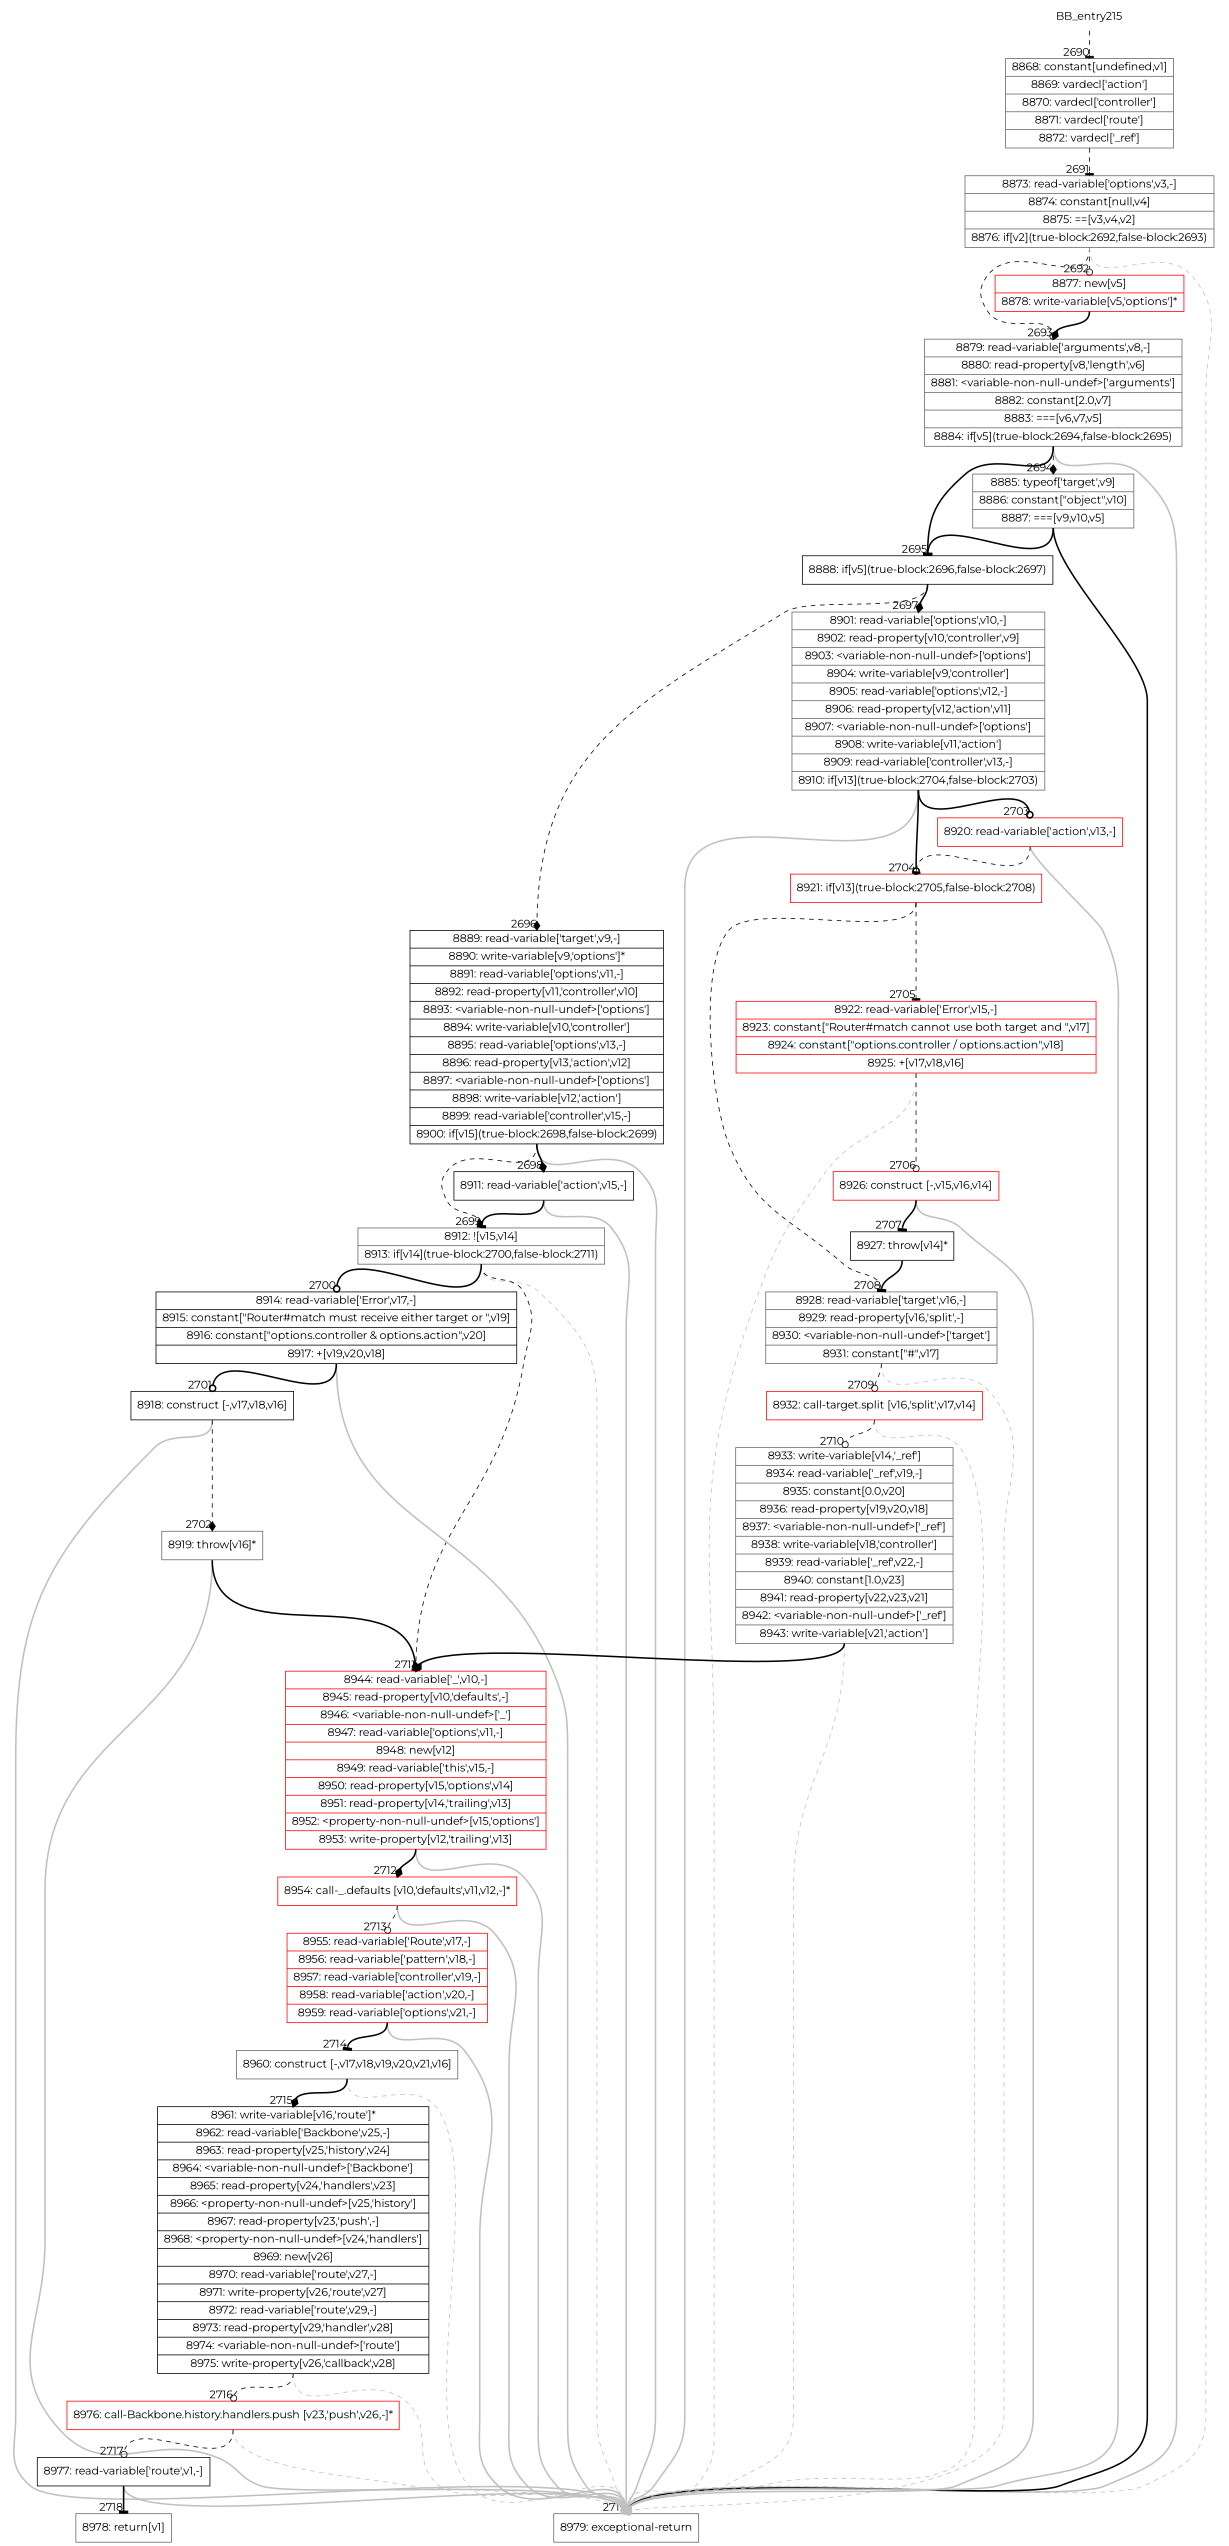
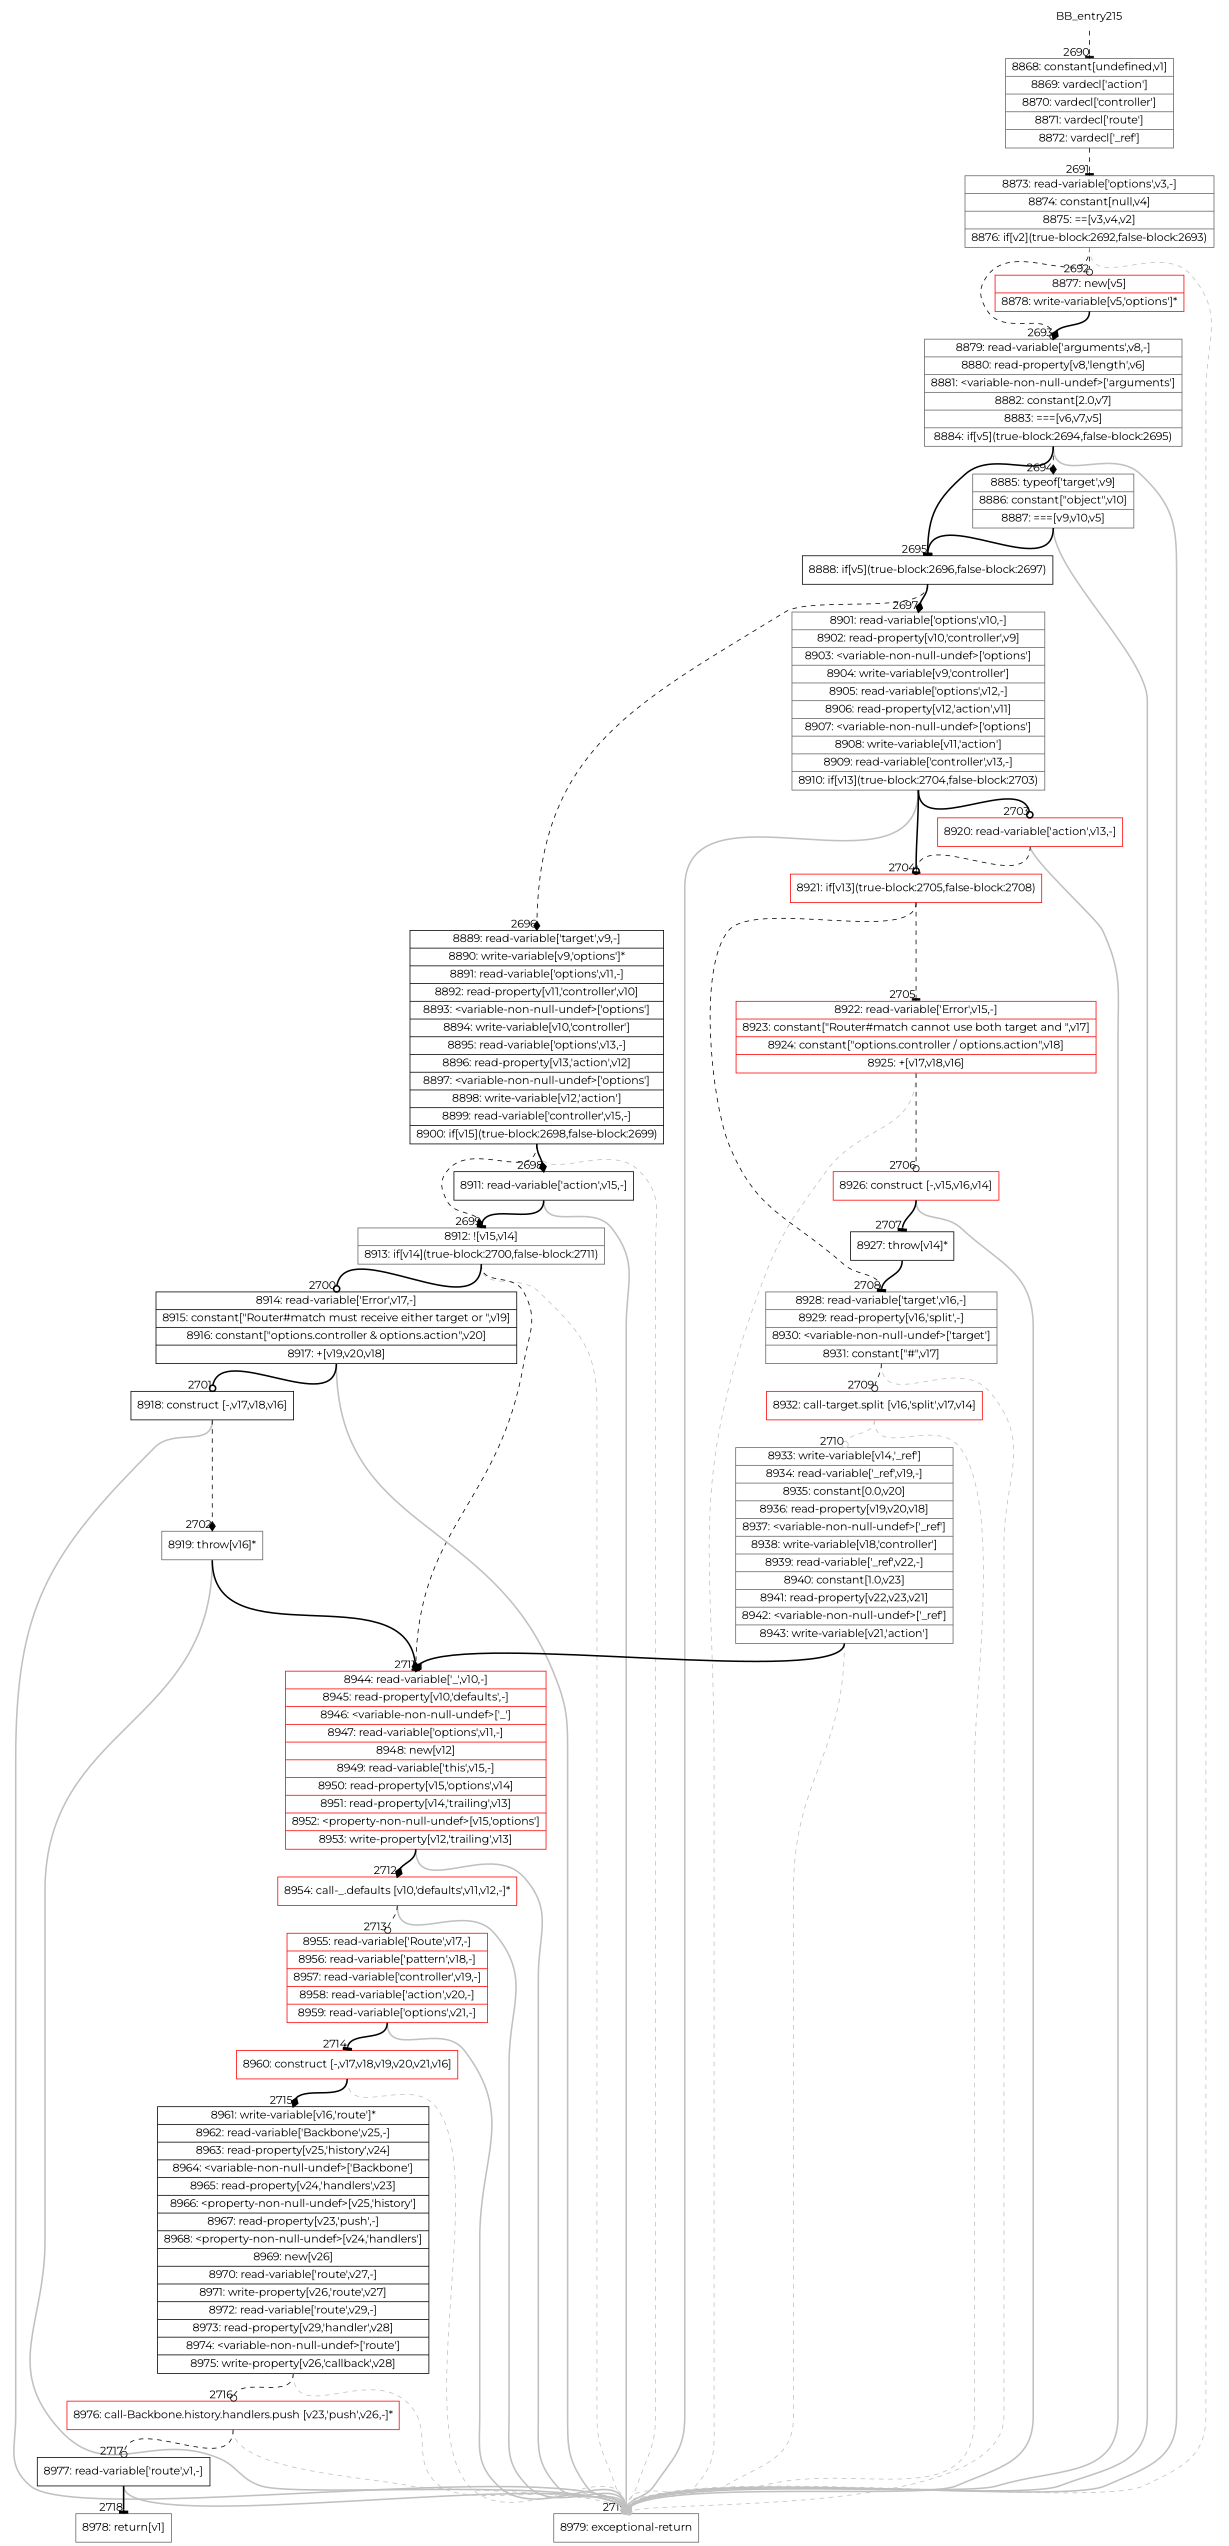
(862, 1433) -> (862, 1433)
(1147, 1738) -> (1147, 1738)
(656, 1781) -> (656, 1781)
(347, 2065) -> (347, 2065)
